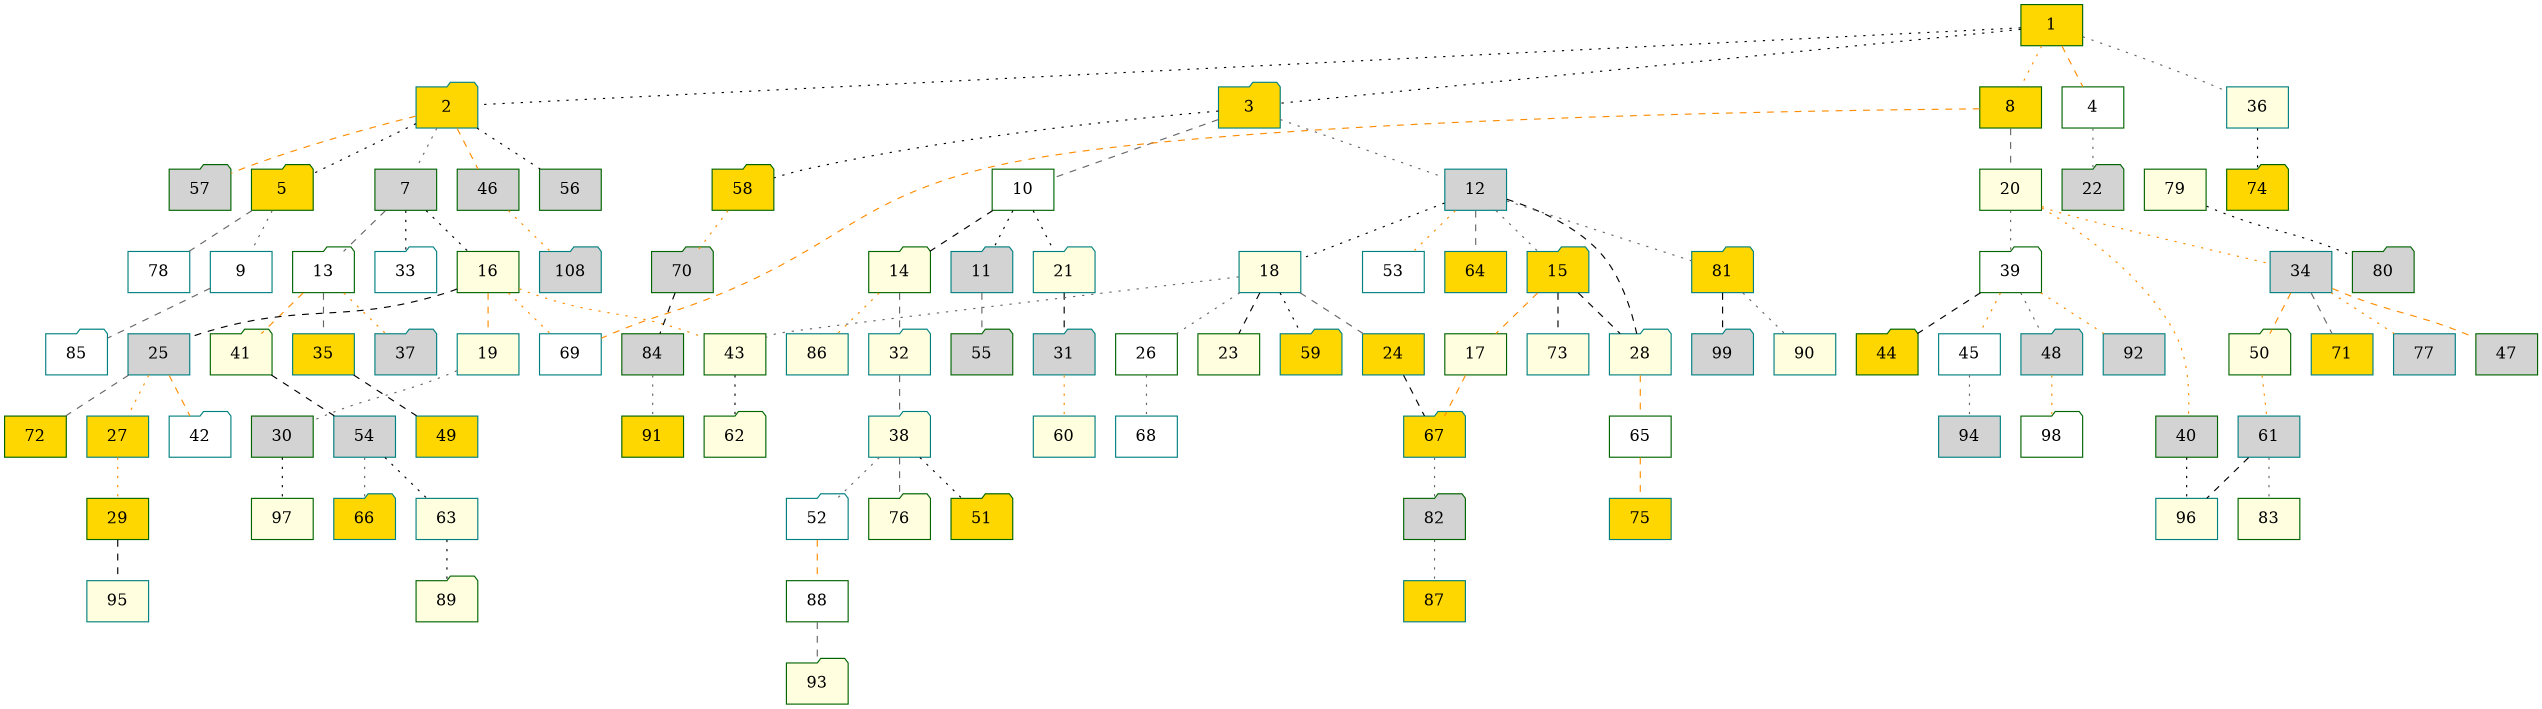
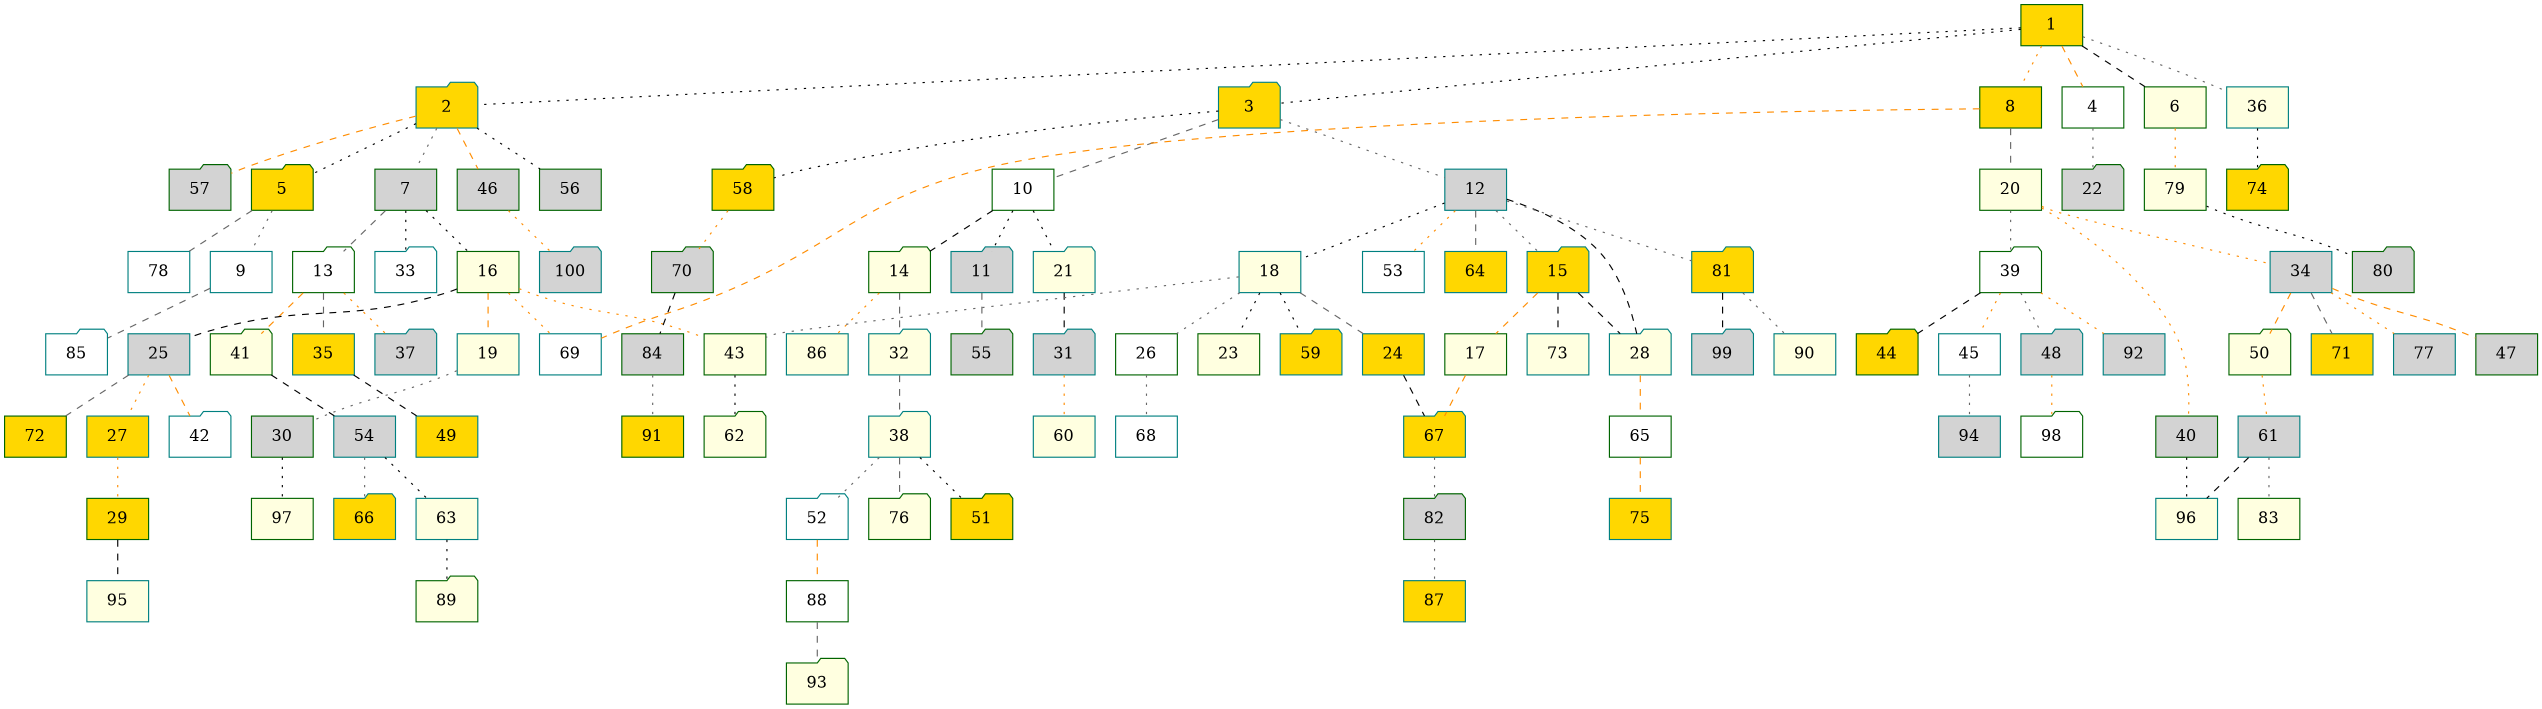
none -> (2175, 107)
(570, 272) -> (570, 272)
(1249, 313) -> (1249, 313)
